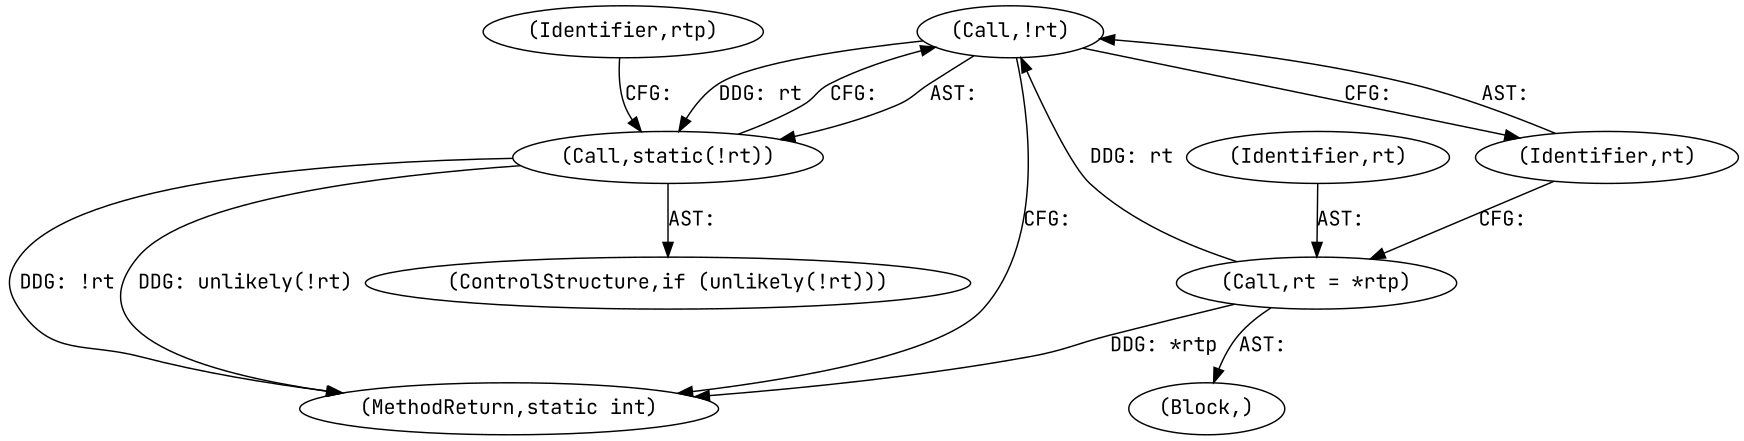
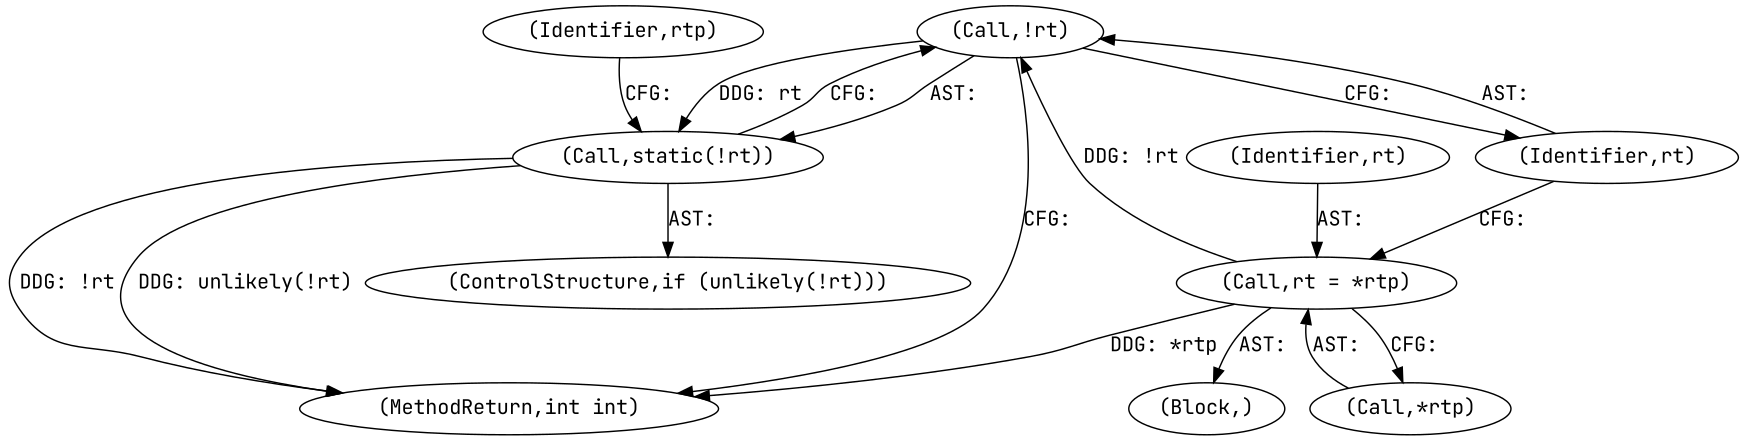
(1132, 157) -> (1132, 157)
(509, 409) -> (509, 409)
none -> (1410, 409)
